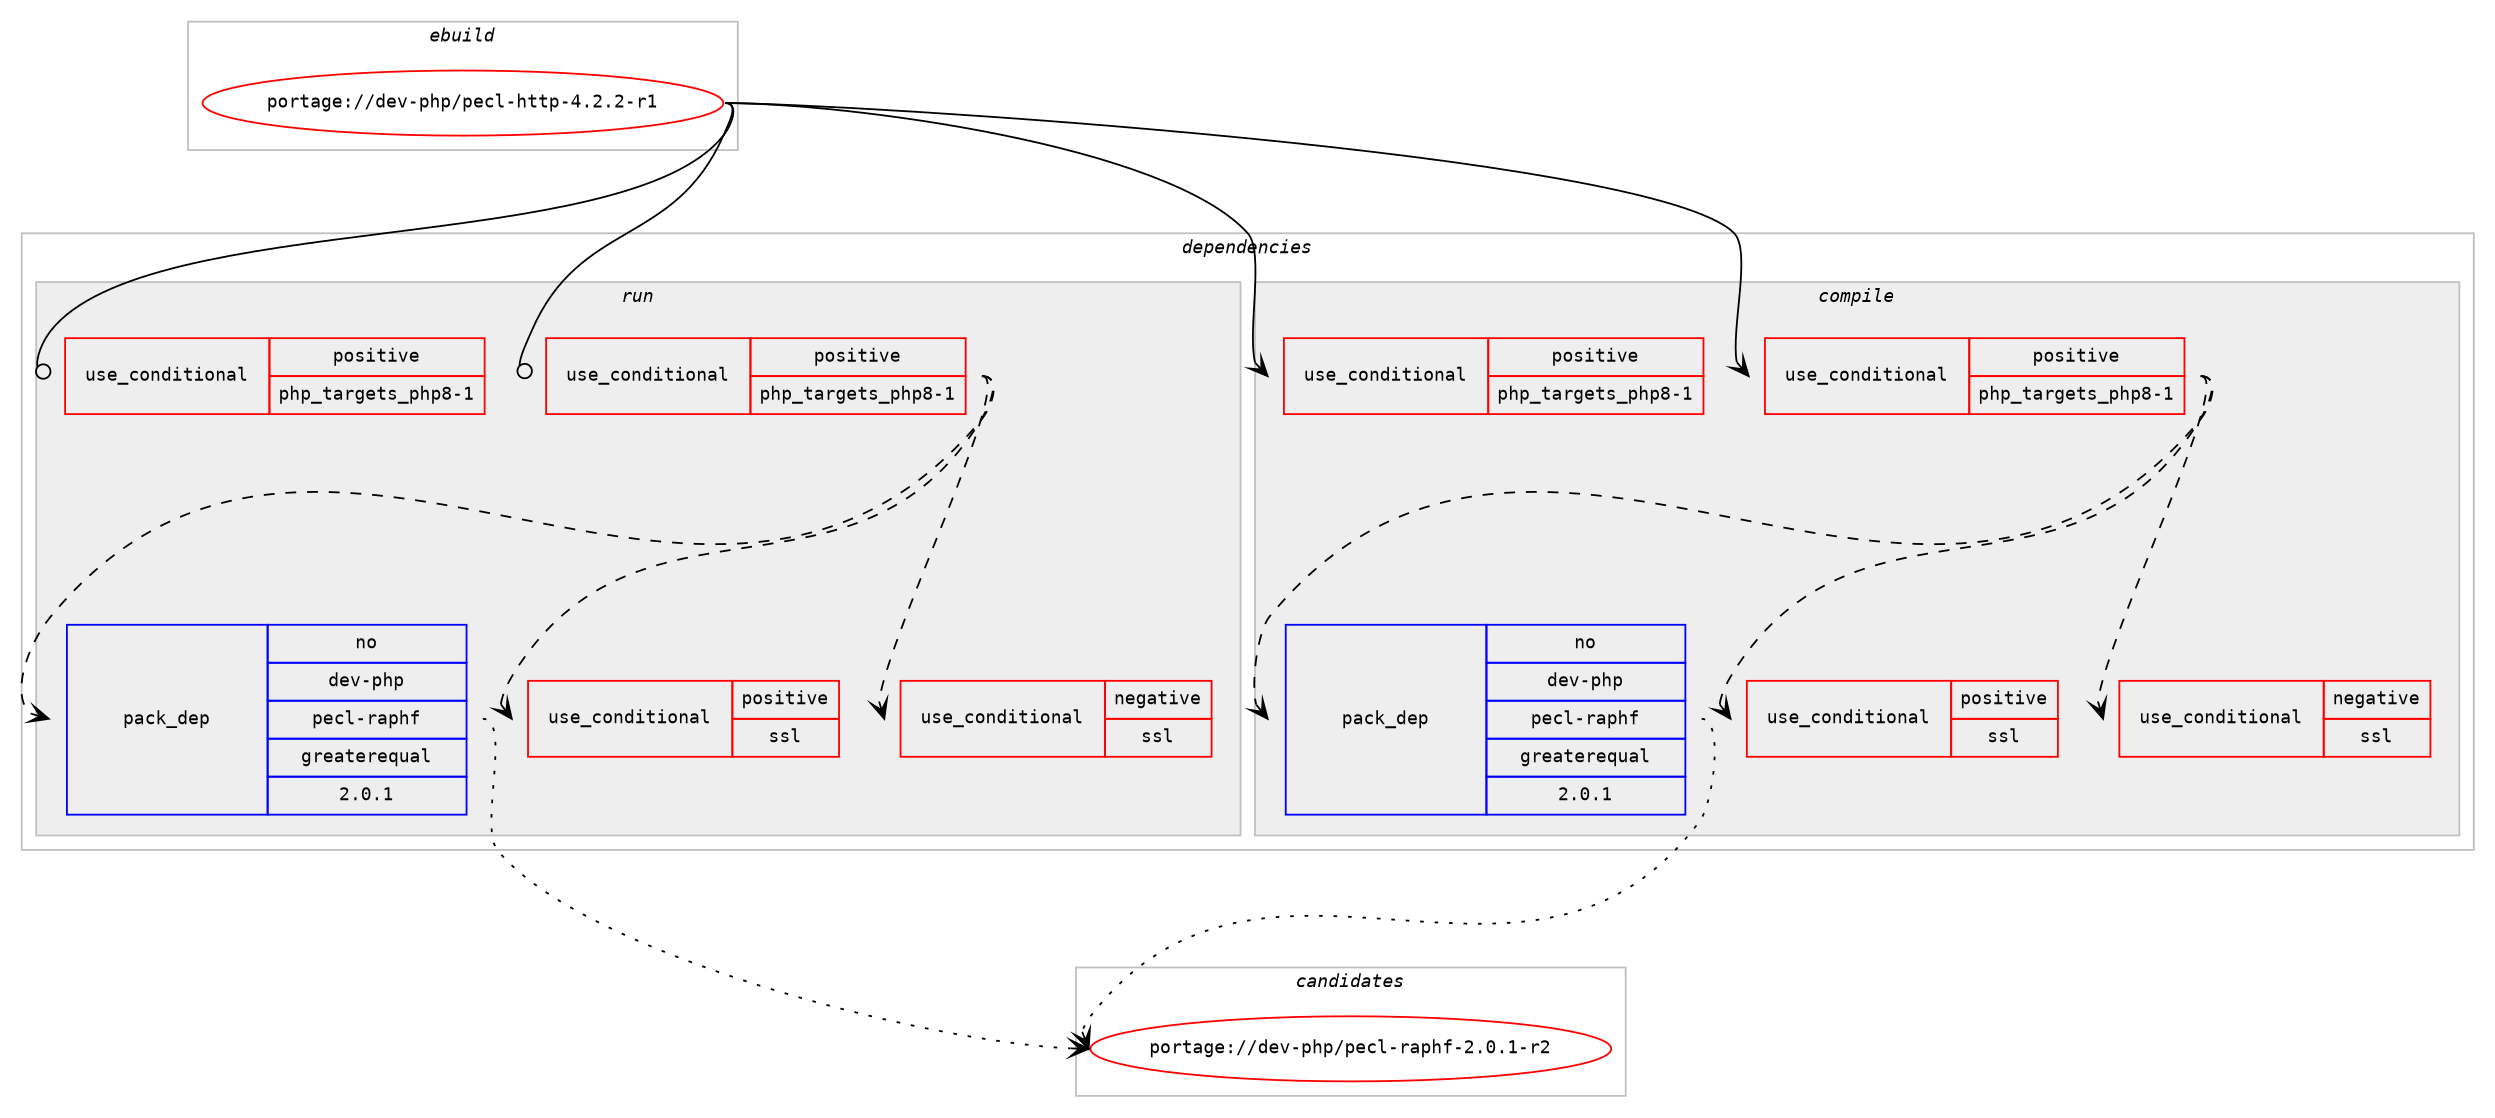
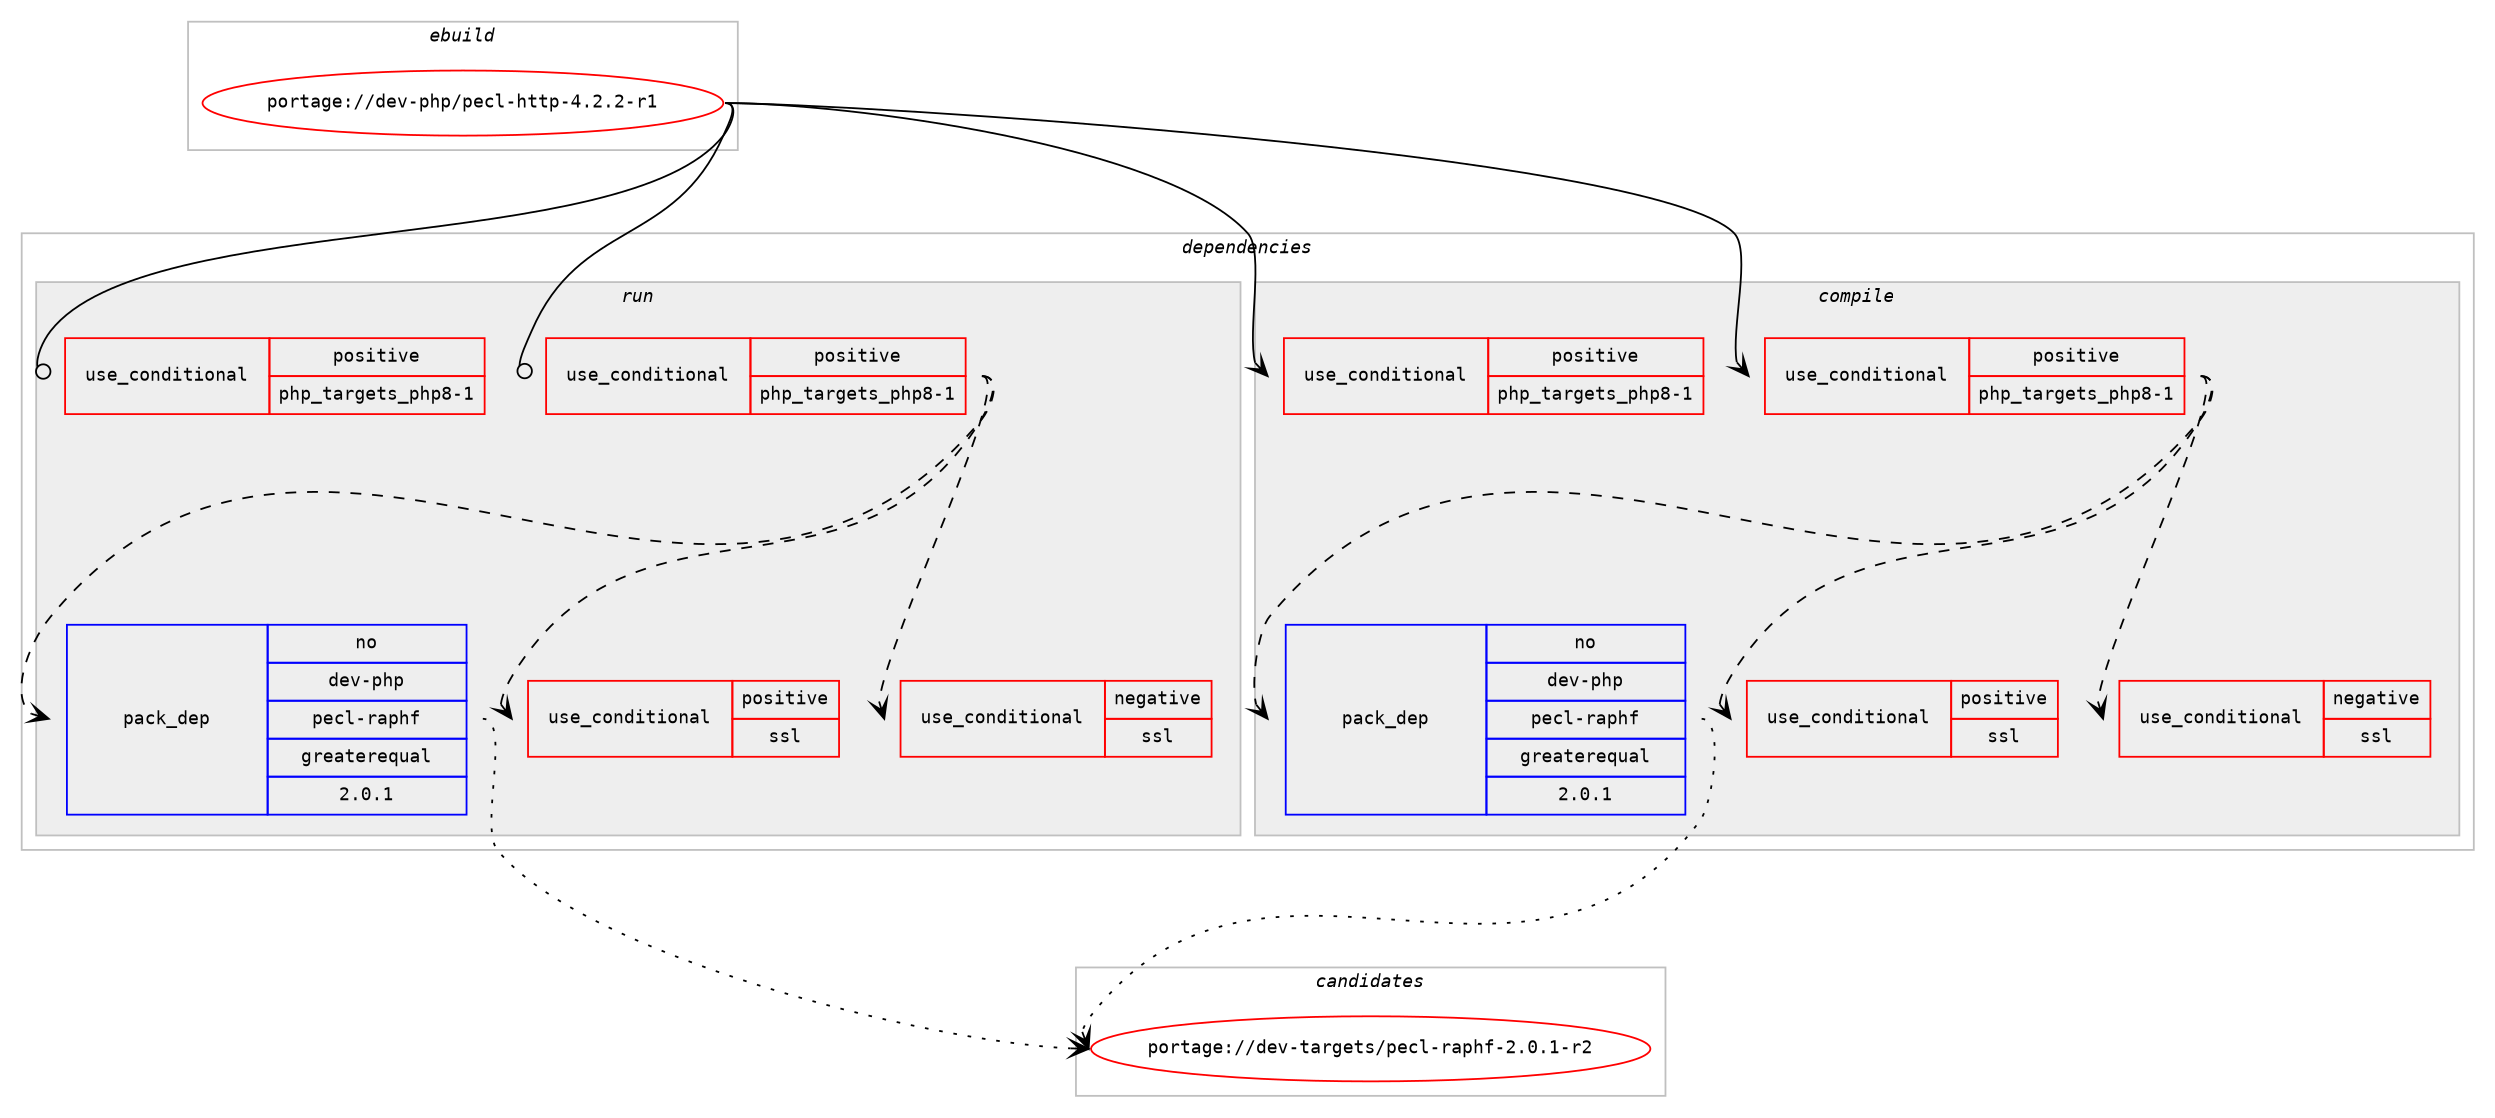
(1351, 1049) -> (1371, 1049)
